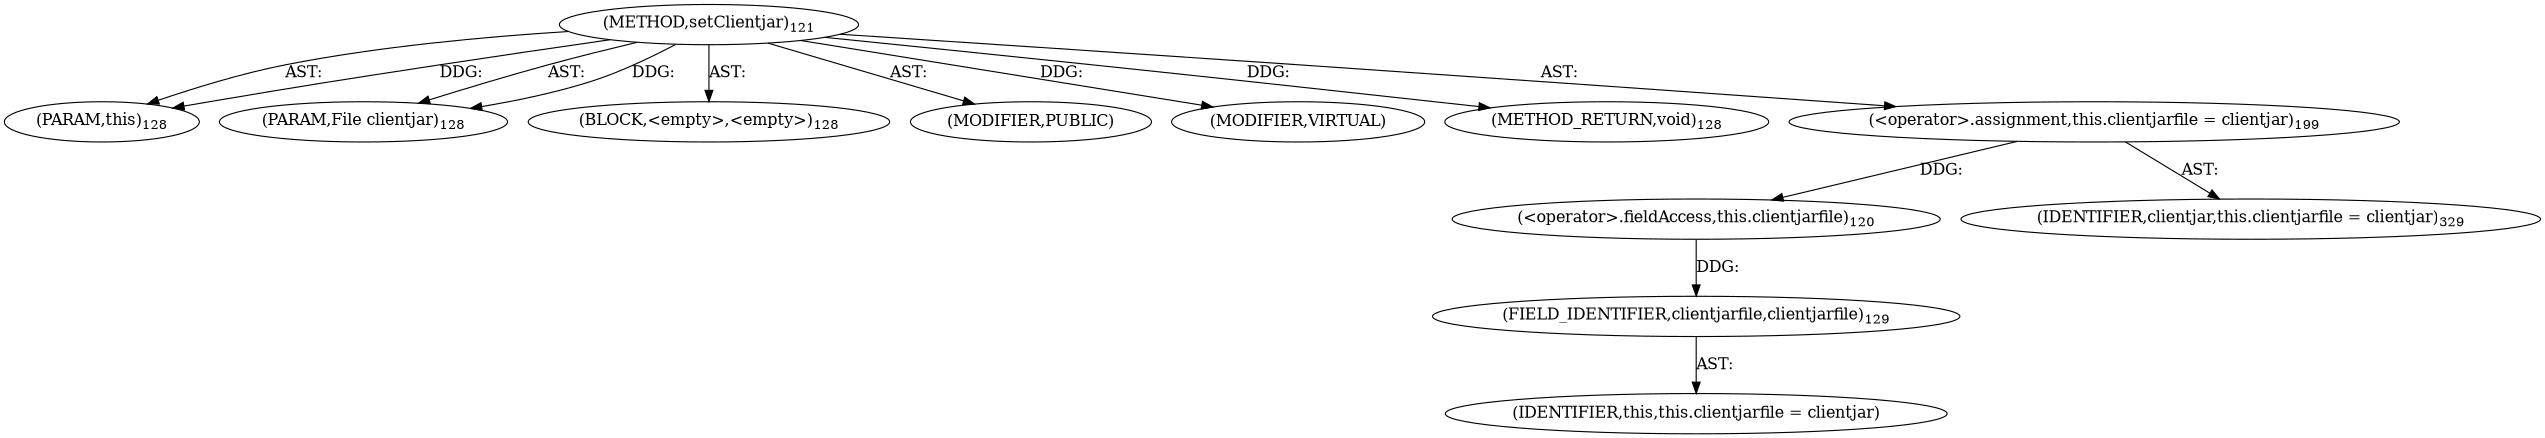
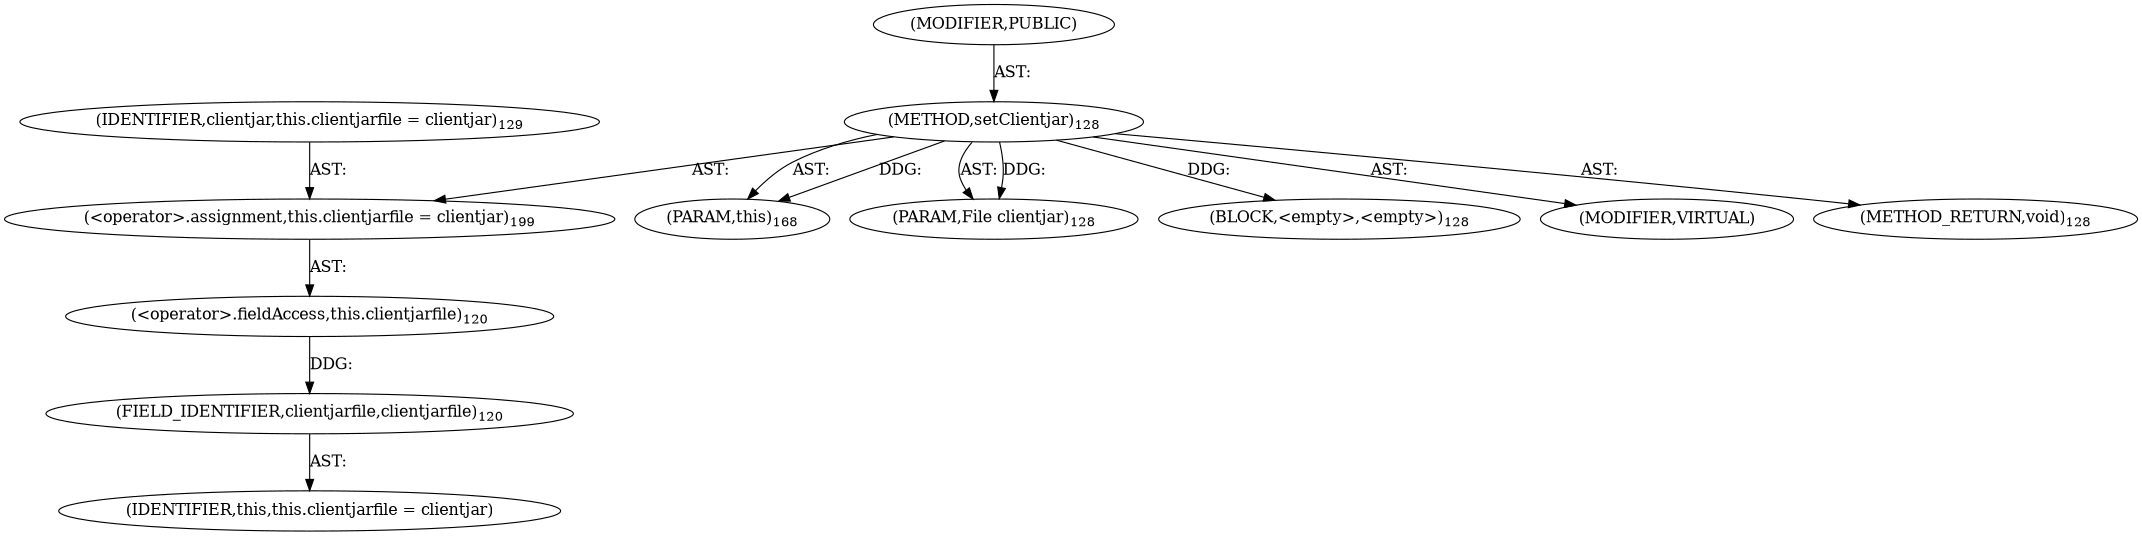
(802, 23) -> (1087, 120)
(866, 72) -> (994, 68)
(730, 73) -> (1211, 171)
(1064, 73) -> (1392, 171)
(1271, 73) -> (1602, 171)
(155, 120) -> (785, 217)
(2168, 168) -> (310, 165)
(1944, 171) -> (331, 268)
(2452, 217) -> (511, 120)
(1877, 315) -> (491, 412)
